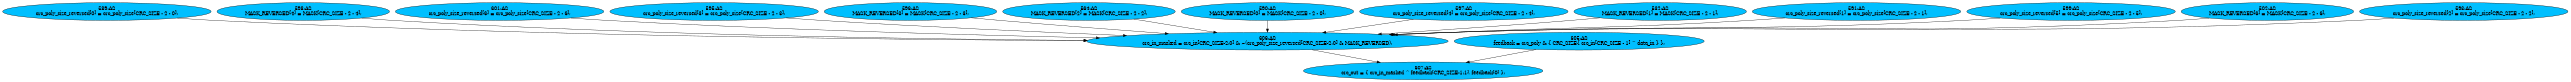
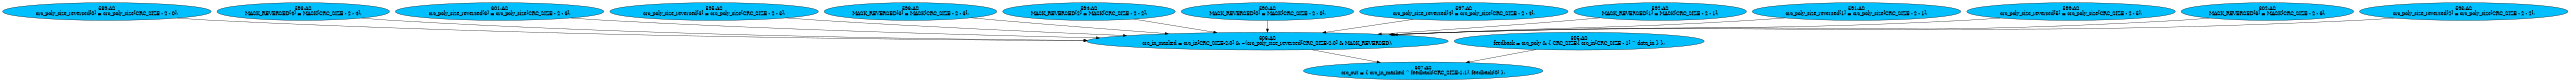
(1089, 12) -> (1089, 12)
(1660, 12) -> (1660, 12)
(2267, 12) -> (2267, 12)
